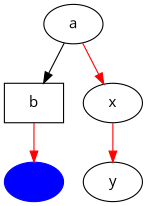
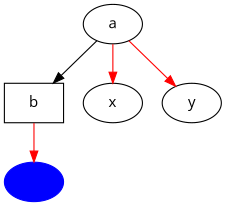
(113, 137) -> (148, 60)
